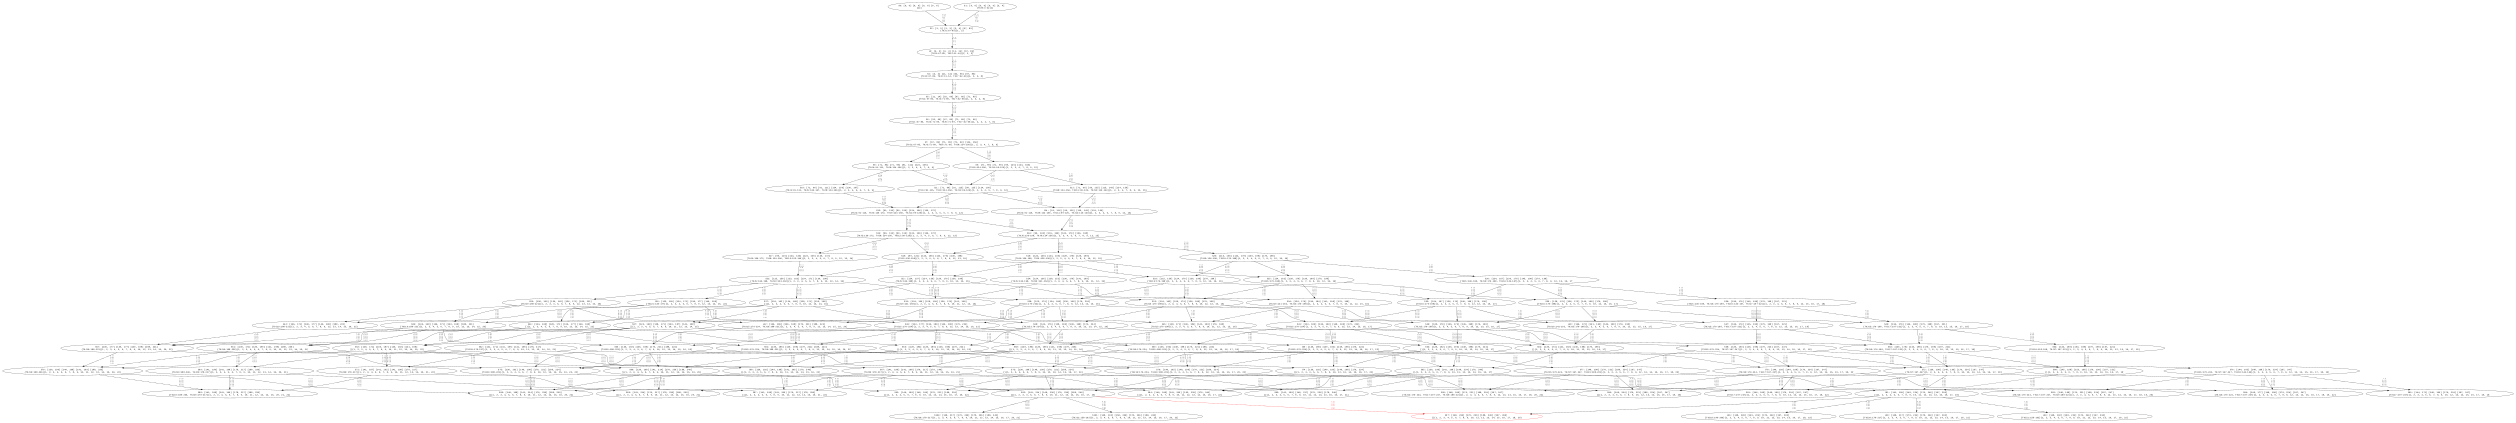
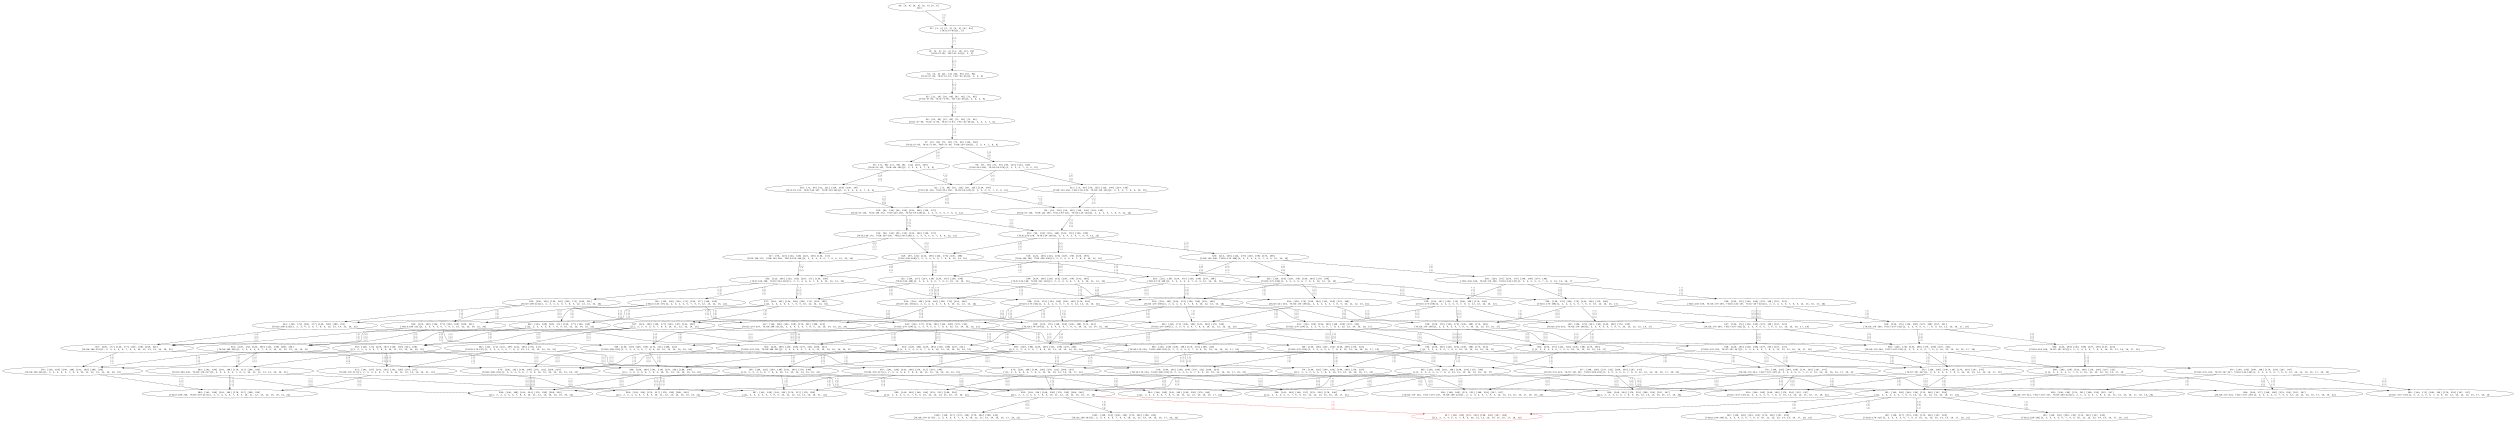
(985, 7) -> none
